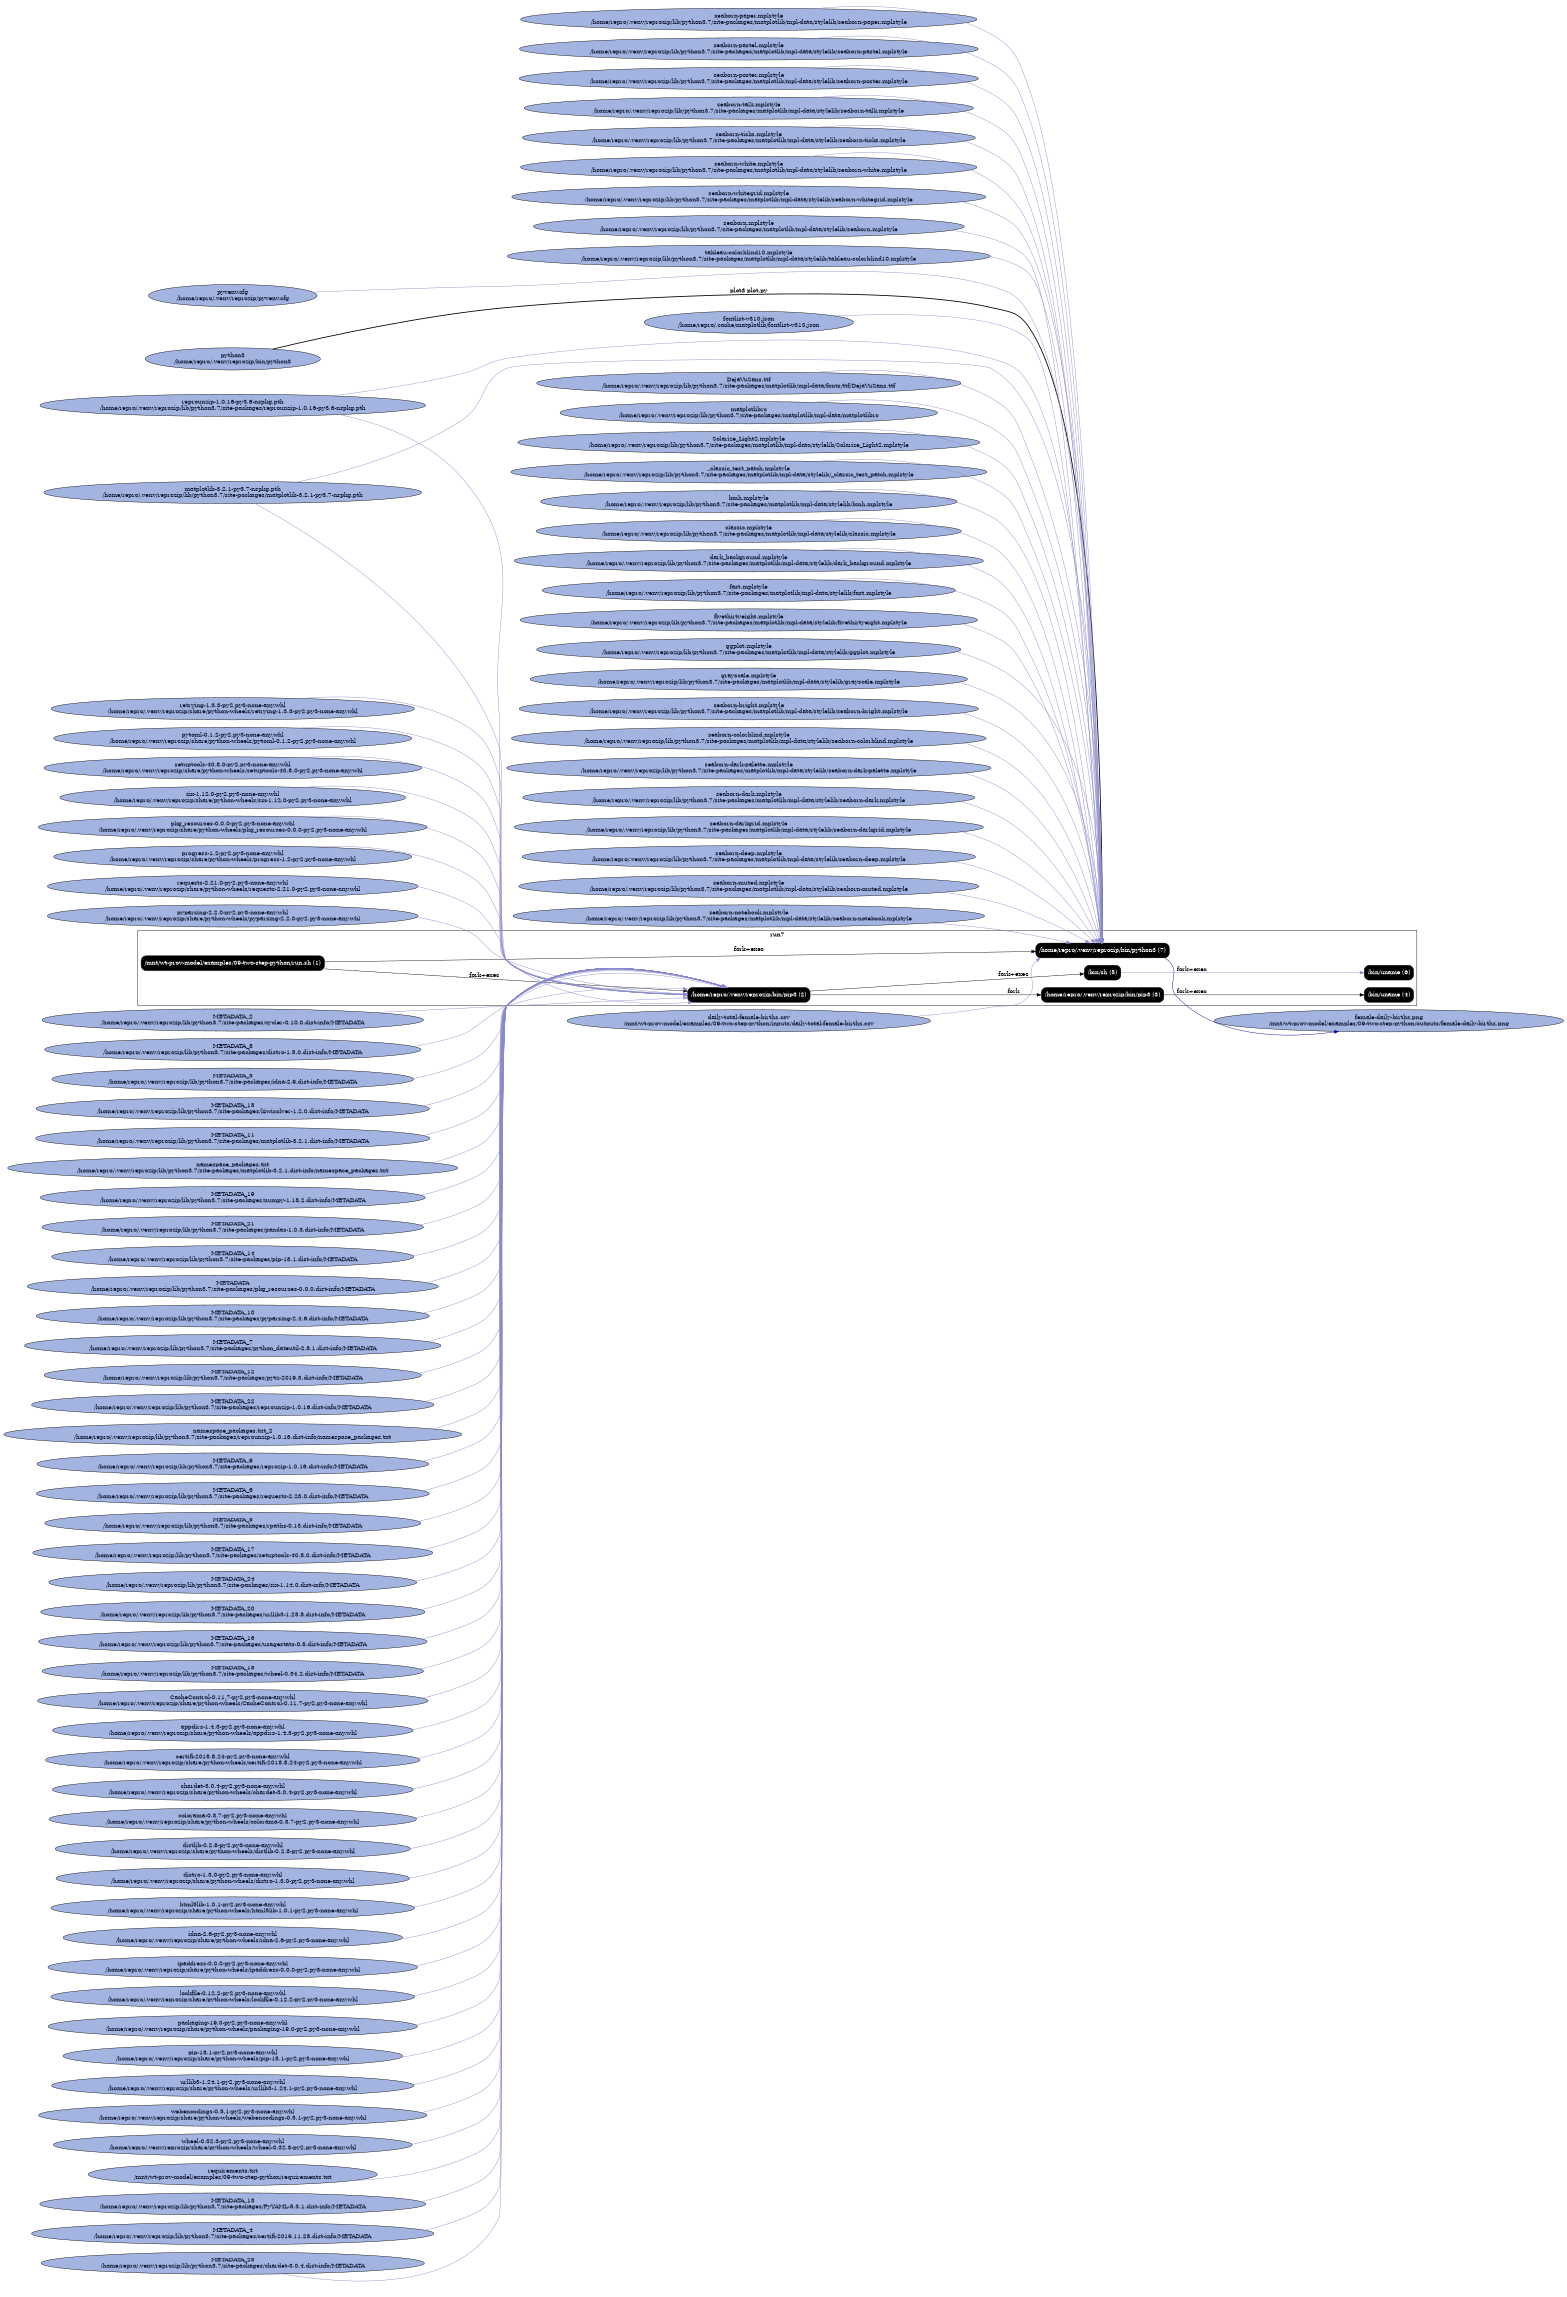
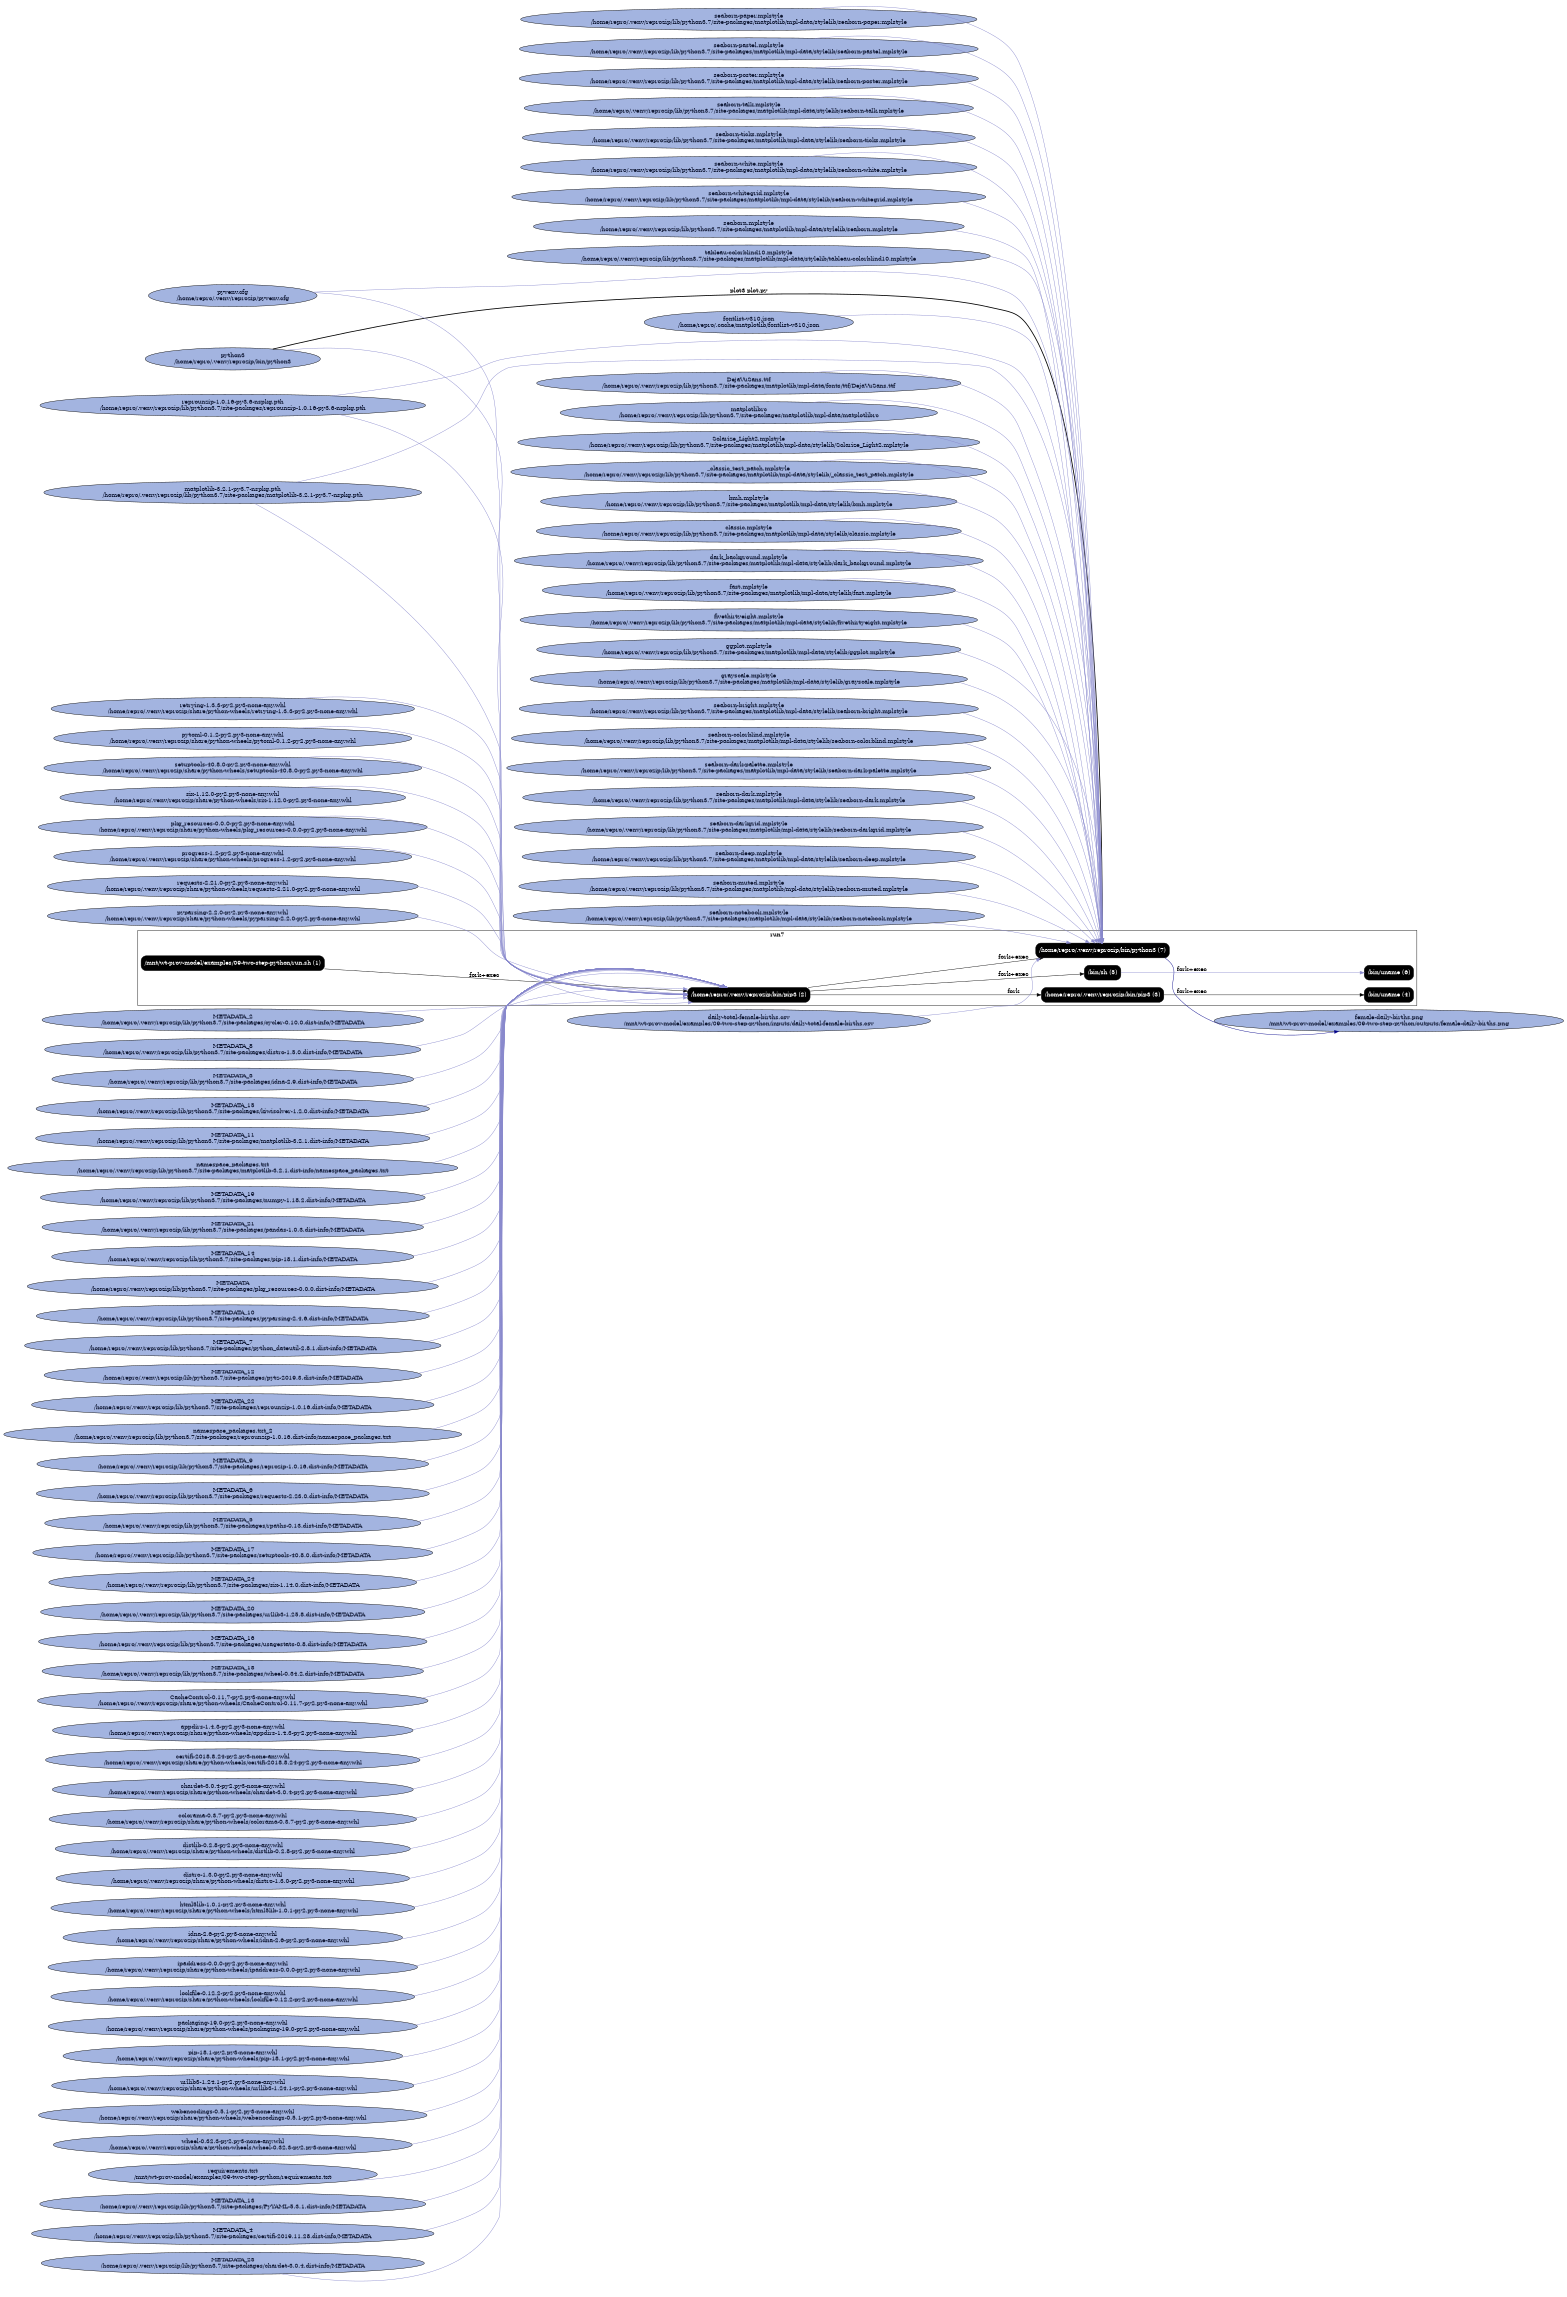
none -> (502, 478)
none -> (499, 489)
(678, 957) -> (924, 973)
